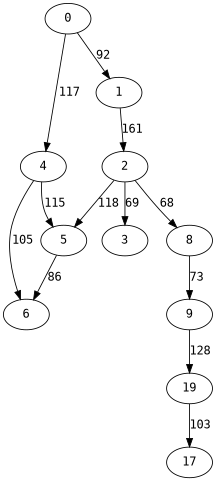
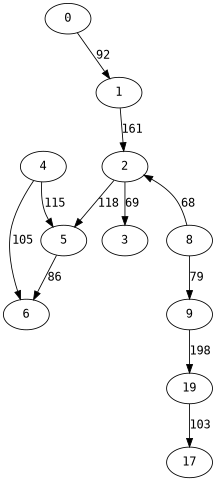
(56, 88) -> none
(152, 201) -> (175, 198)
(197, 278) -> (197, 278)
(200, 351) -> (200, 351)
